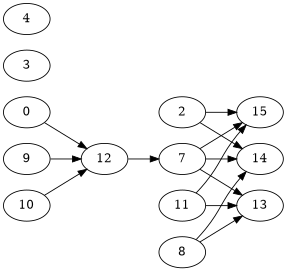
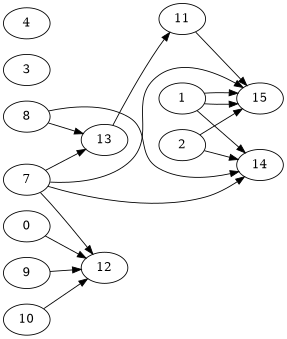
none -> (182, 98)
(139, 159) -> (64, 219)
(215, 206) -> (137, 81)
